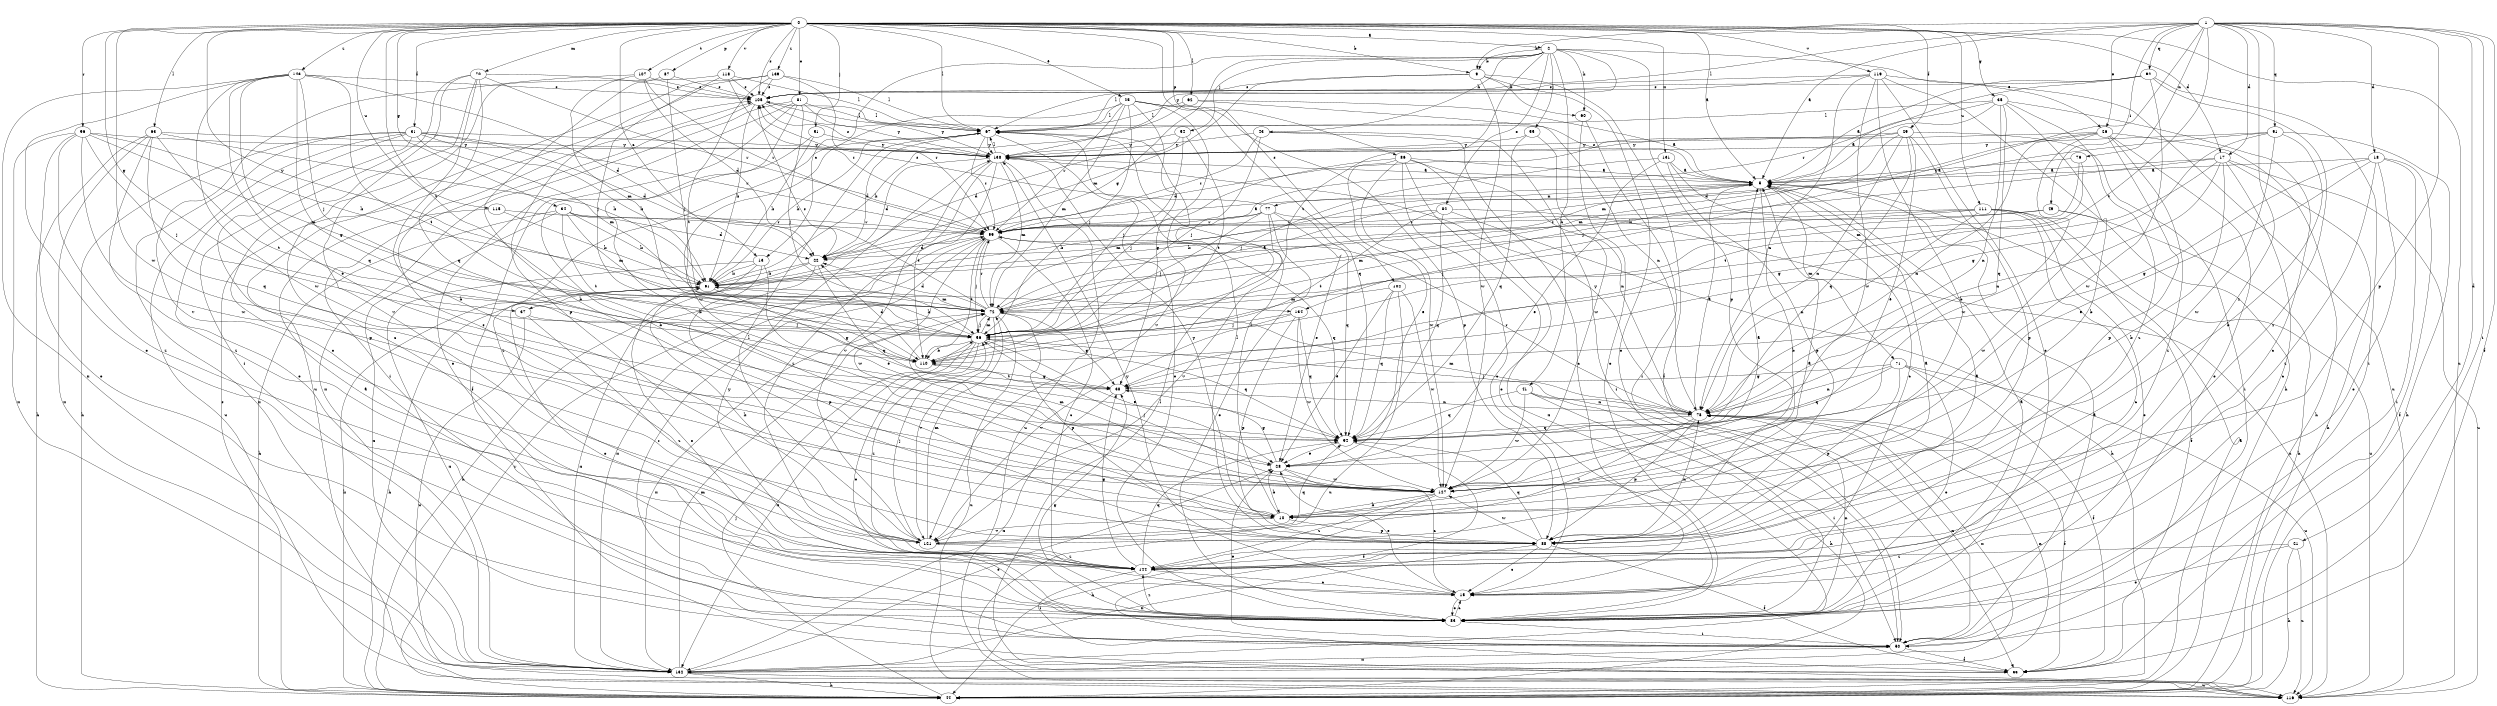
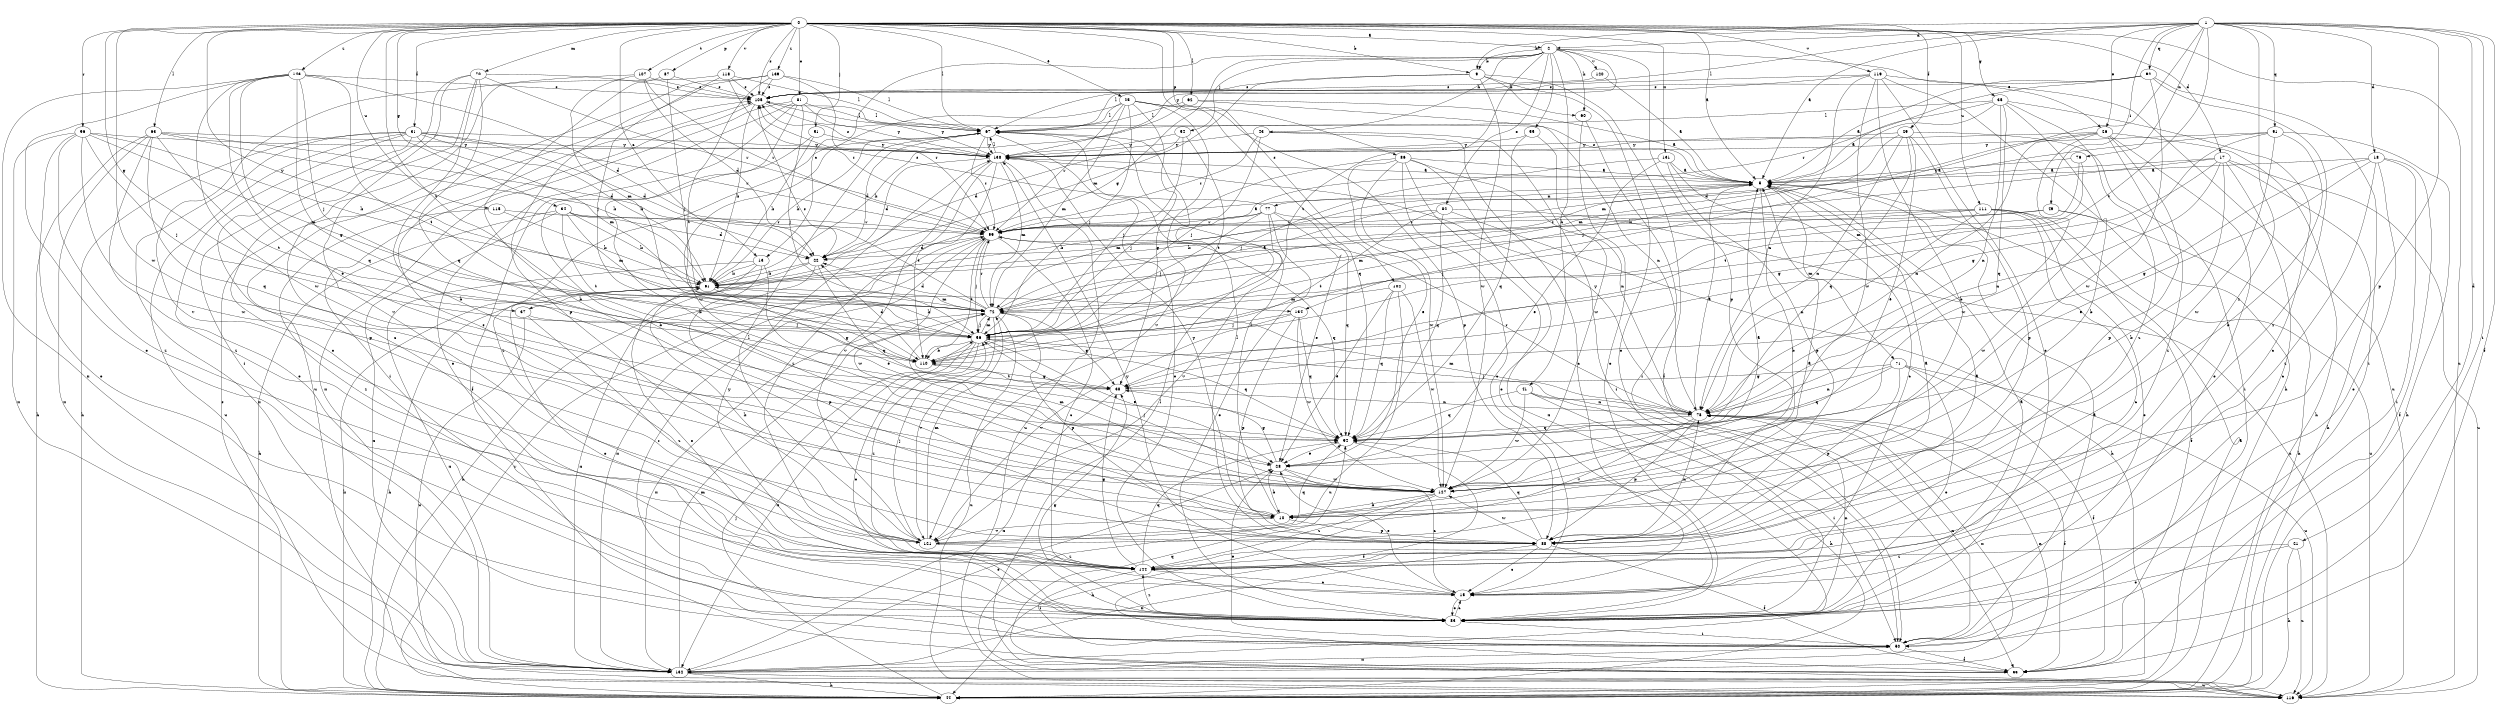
none -> (1600, 74)
(2248, 82) -> (1879, 36)
(1253, 181) -> (472, 175)
(366, 389) -> (366, 389)
none -> (1012, 642)
